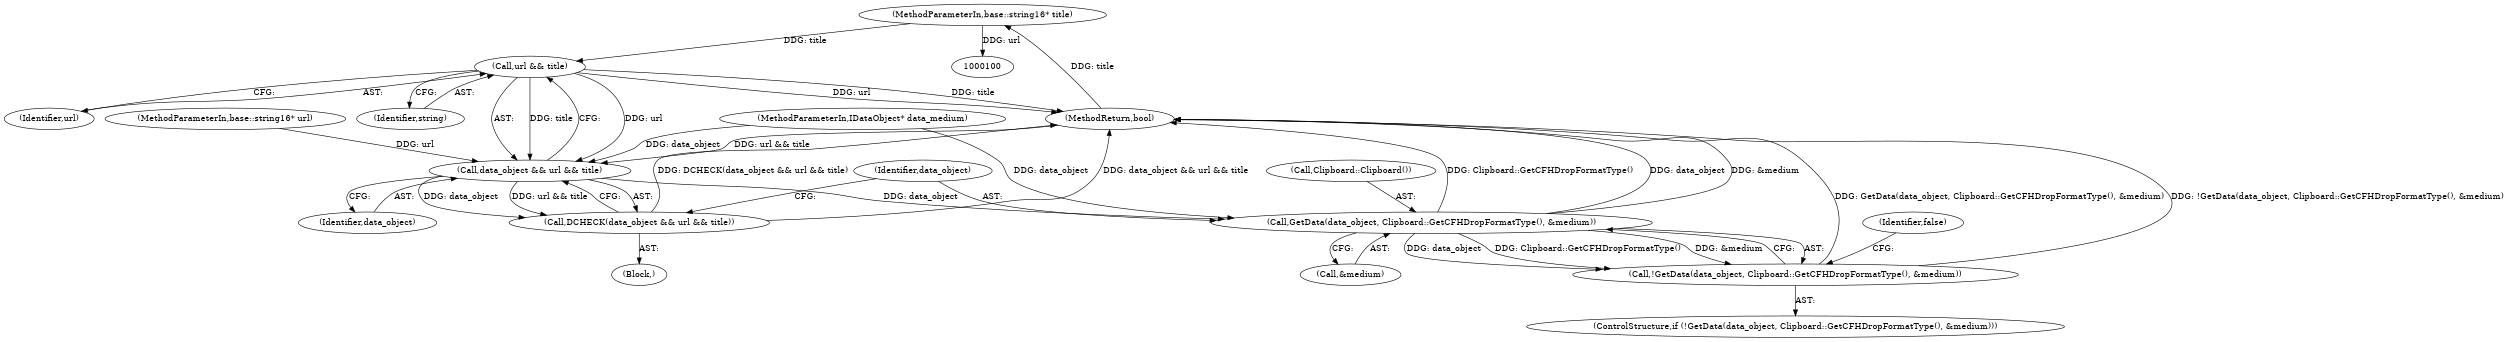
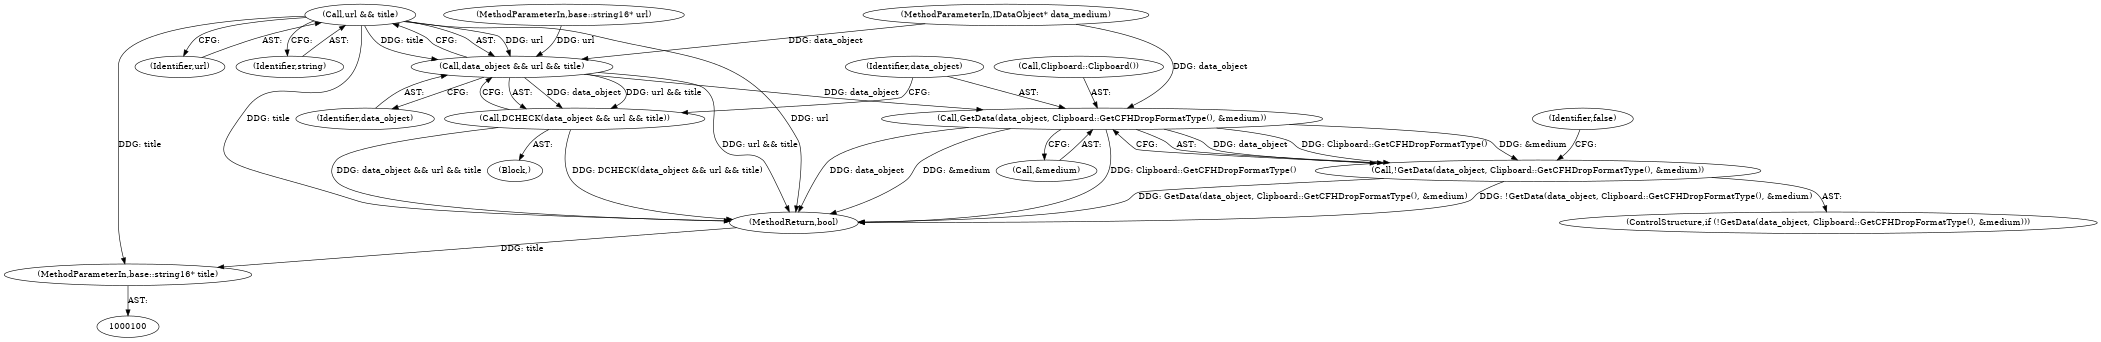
(1002, 41) -> (139, 301)
(746, 42) -> (120, 62)
(831, 133) -> (714, 106)
